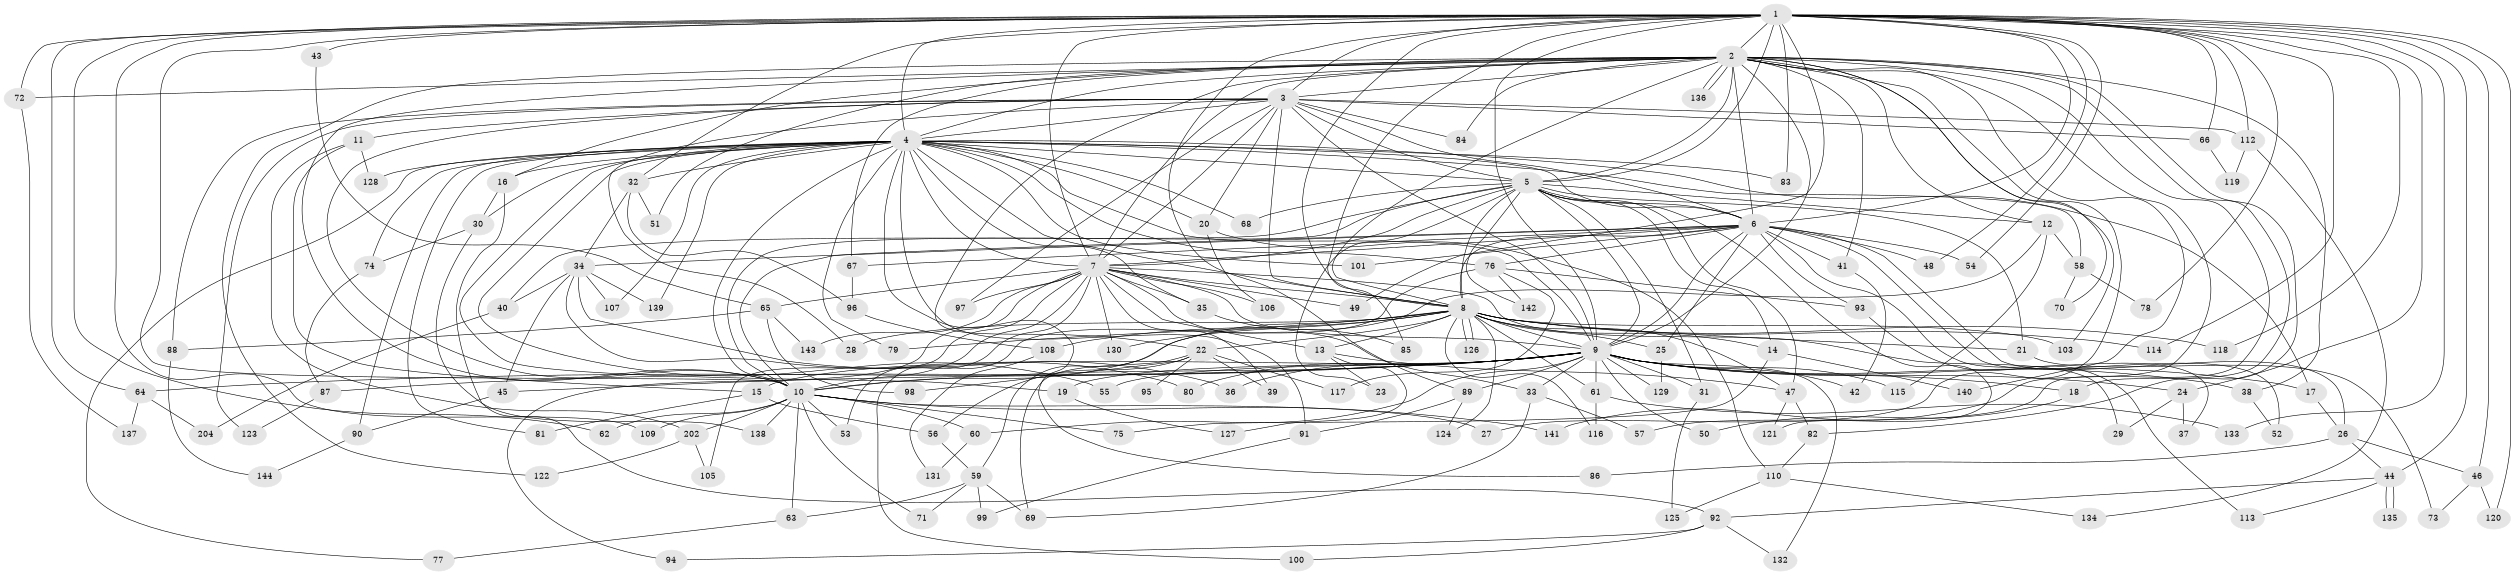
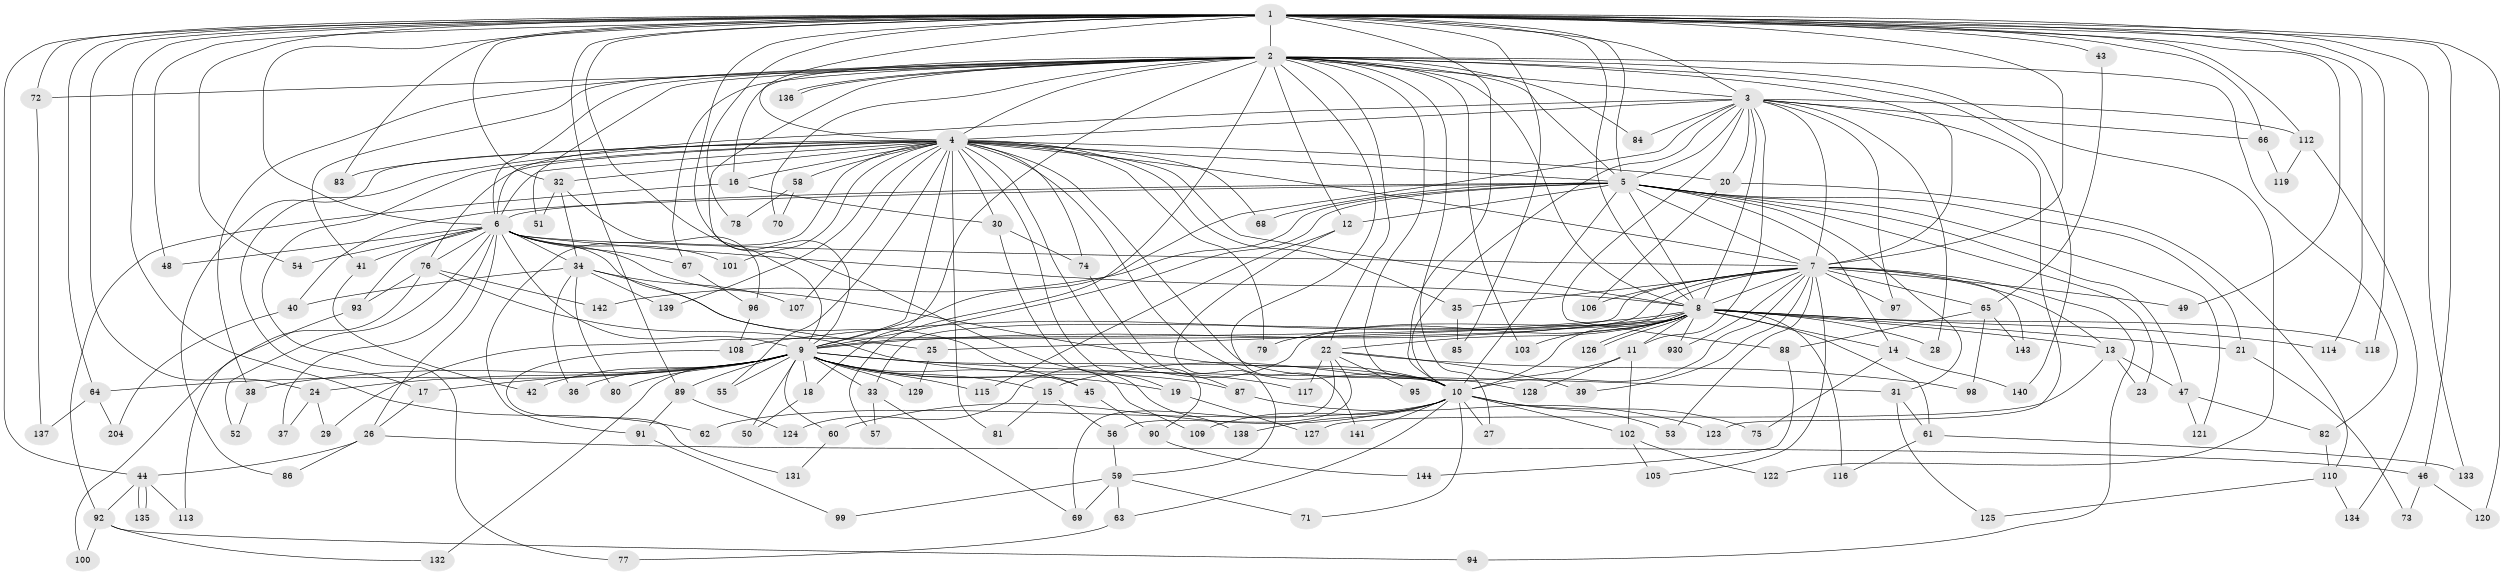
(2064, 246) -> none
(1694, 344) -> (1666, 330)
(1114, 351) -> (1675, 351)
(1596, 369) -> (1911, 411)
(692, 435) -> (1628, 435)
